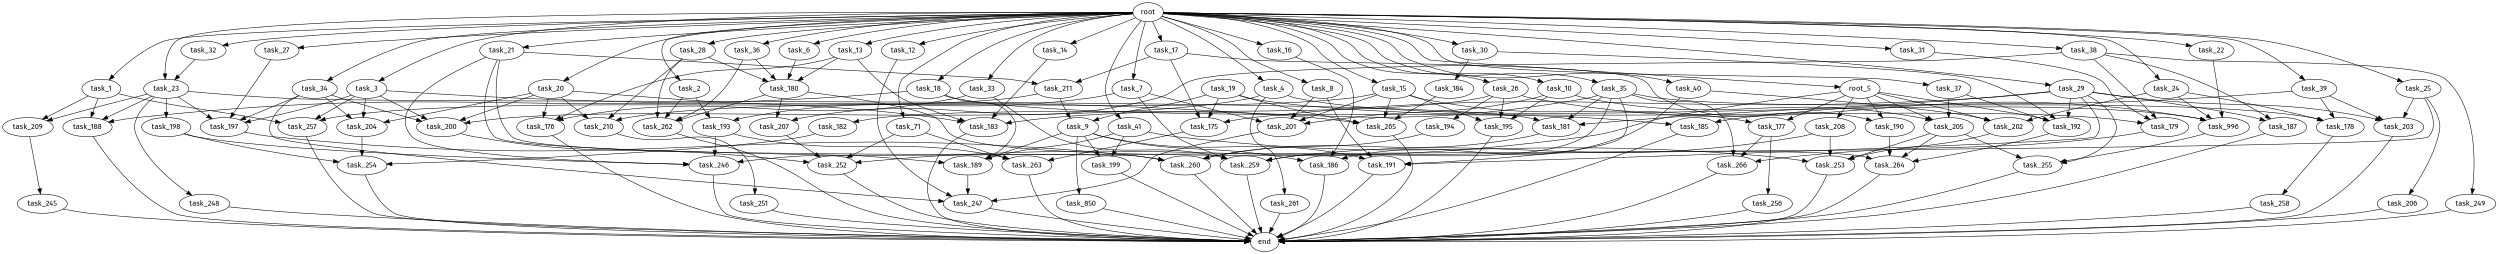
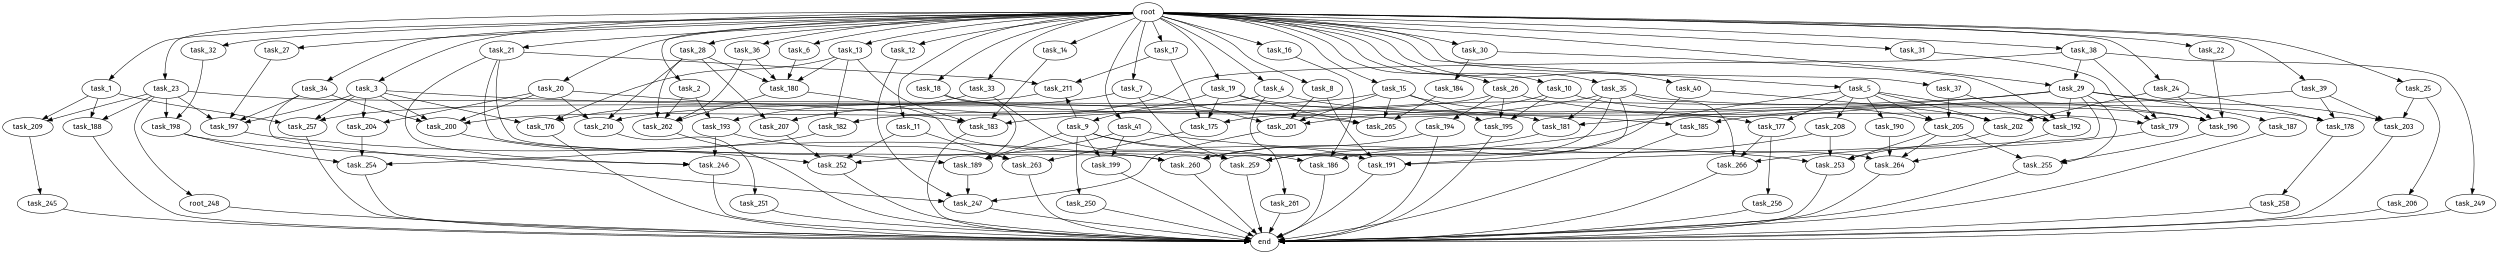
none -> (1193, 42)
(187, 68) -> (198, 88)
(2188, 77) -> (2079, 67)
none -> (842, 86)
(1650, 87) -> none
(1860, 89) -> (1860, 89)
(510, 103) -> none
(780, 105) -> (732, 87)
(1064, 106) -> (1073, 110)
(340, 109) -> none
(546, 109) -> (440, 105)
(908, 127) -> (908, 127)
(2224, 127) -> (2224, 127)
(2038, 148) -> none
(205, 204) -> (205, 204)
(1081, 204) -> (1081, 204)
(1375, 209) -> (1382, 217)
